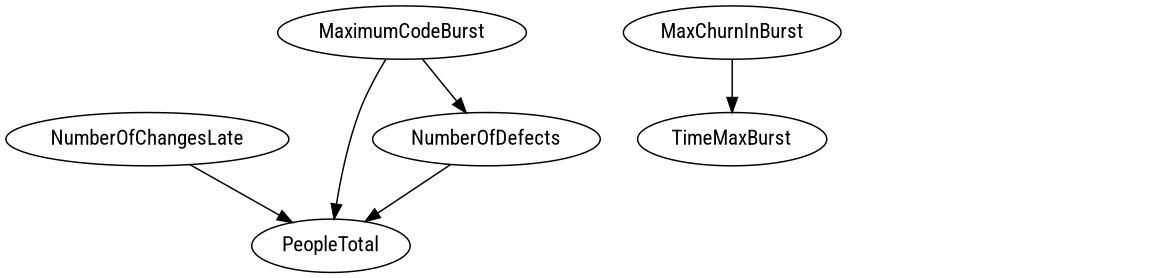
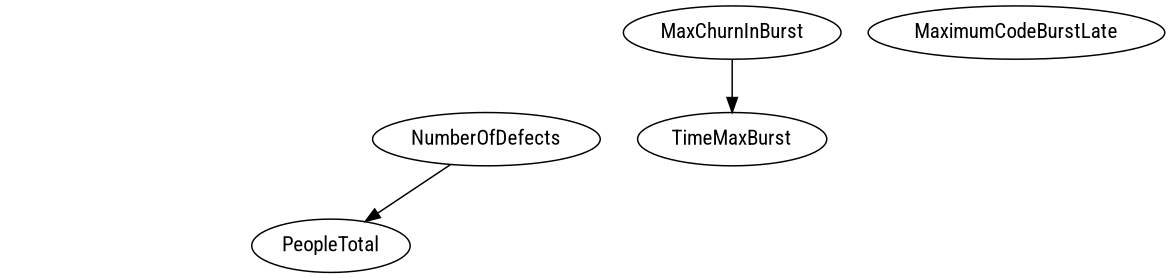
(402, 33) -> none
none -> (1016, 33)
(147, 139) -> none
